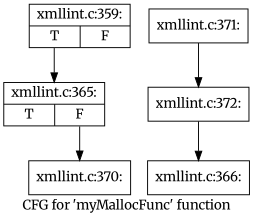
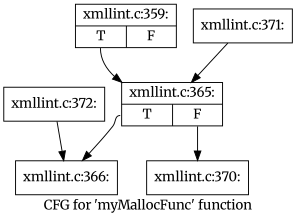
(199, 60) -> (213, 59)
none -> (106, 135)
